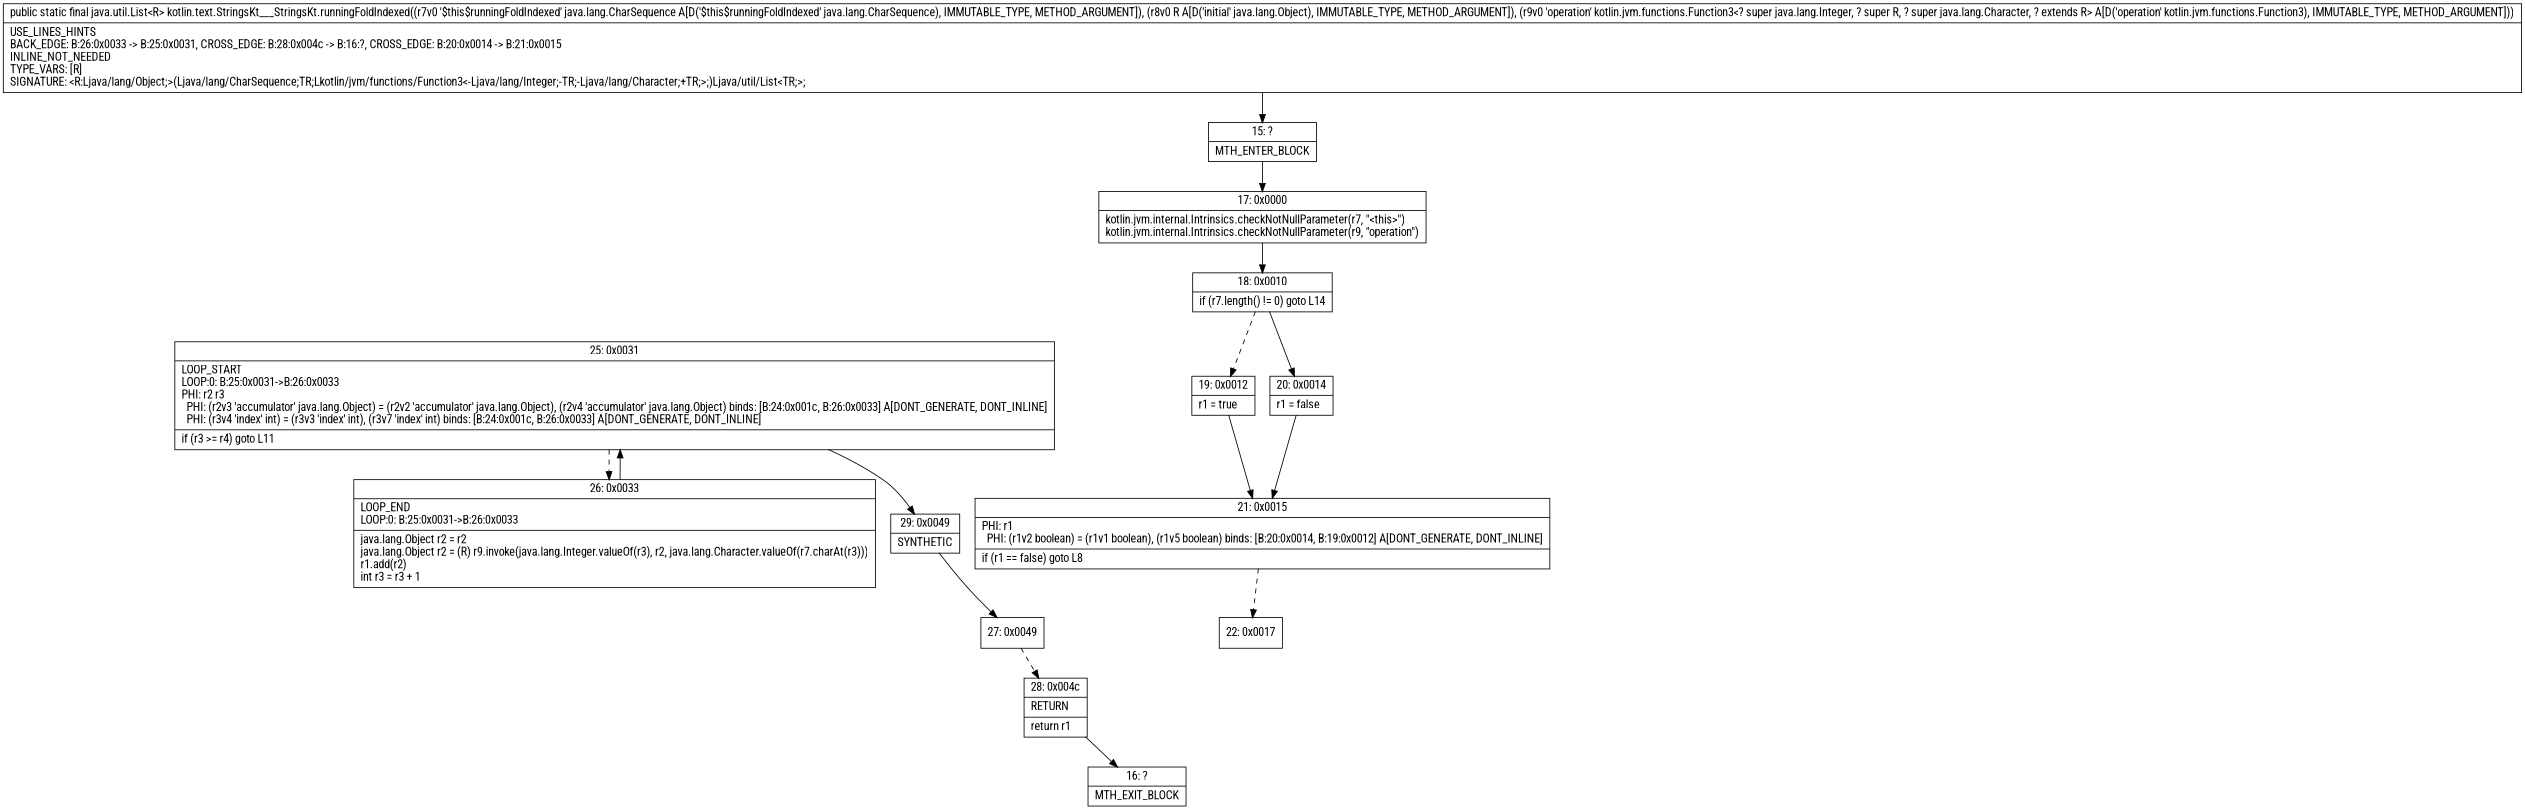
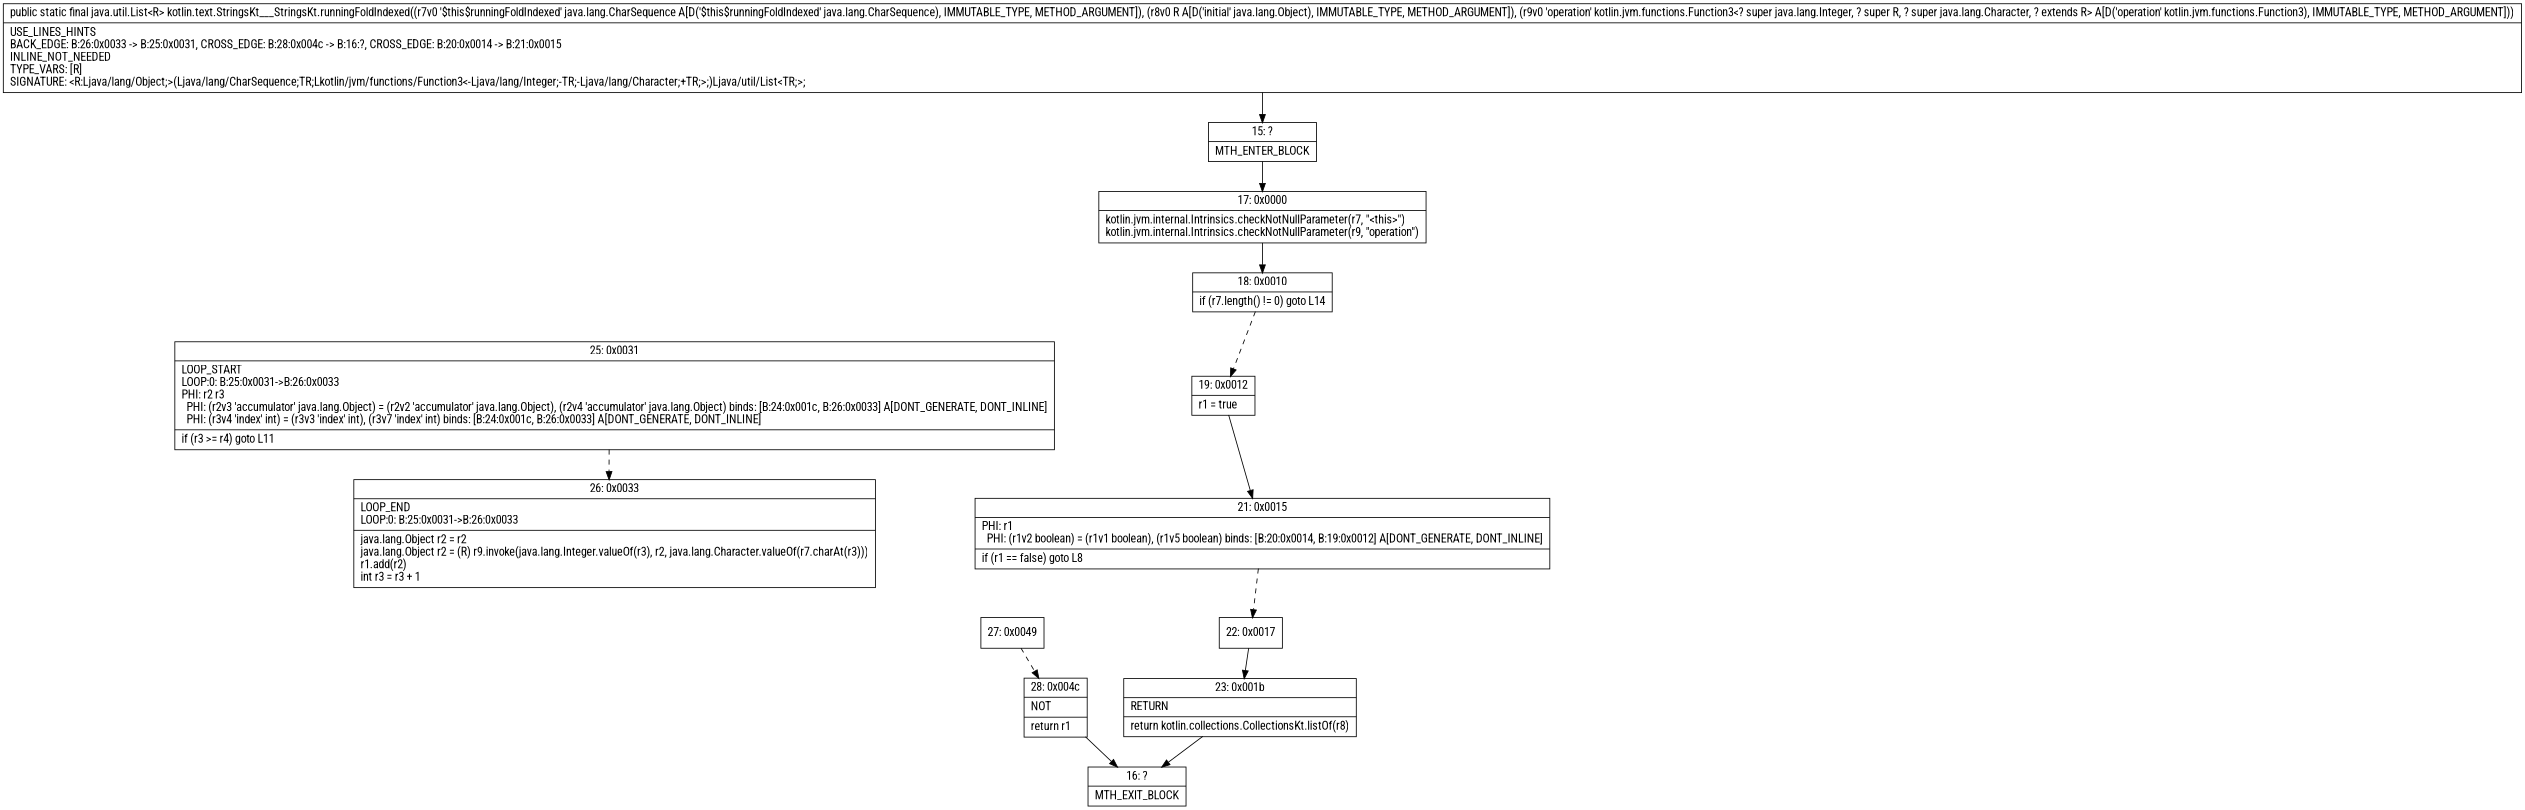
(1301, 396) -> none
(620, 469) -> none
(925, 534) -> none
(1050, 707) -> (1041, 707)
none -> (1240, 708)
